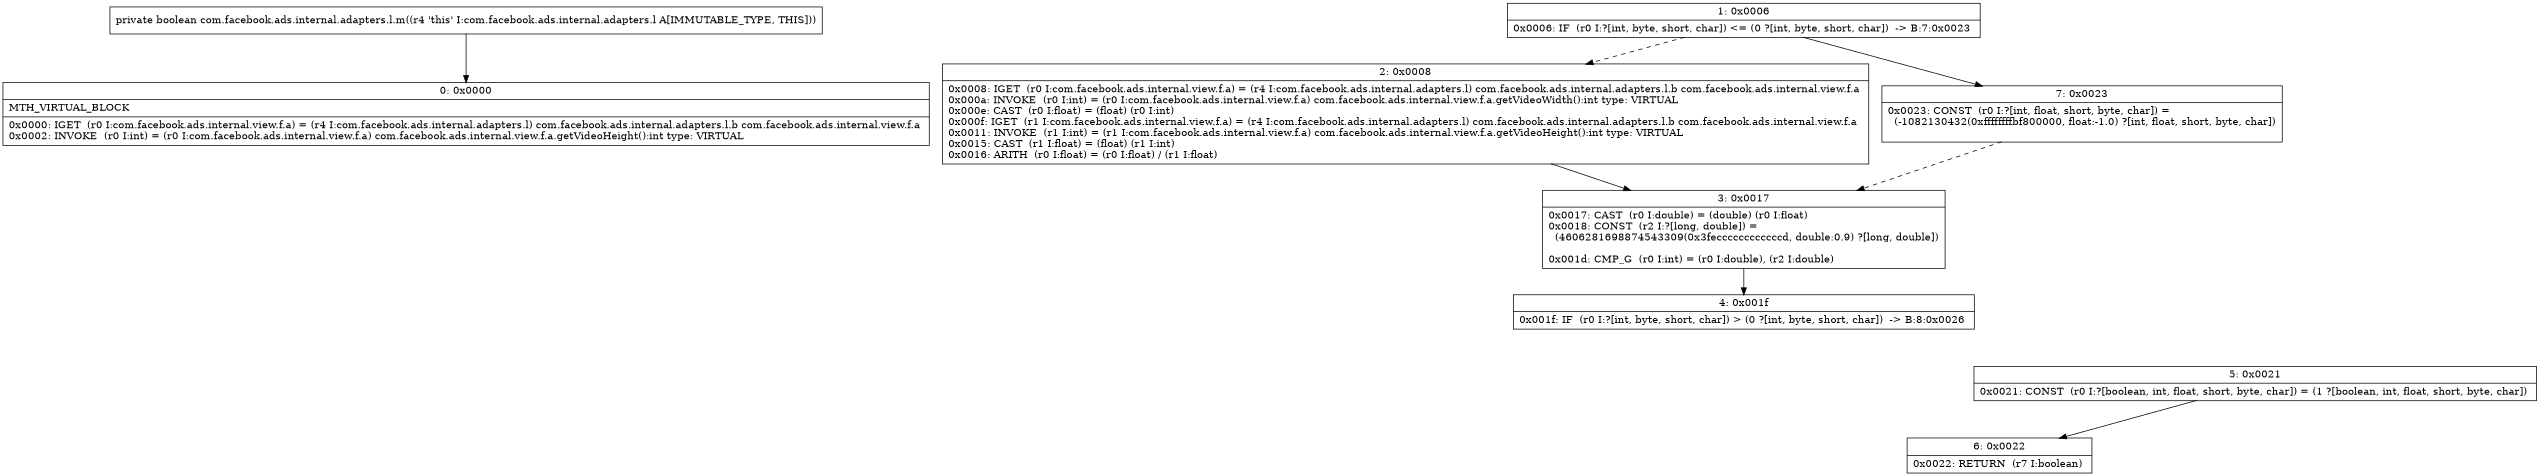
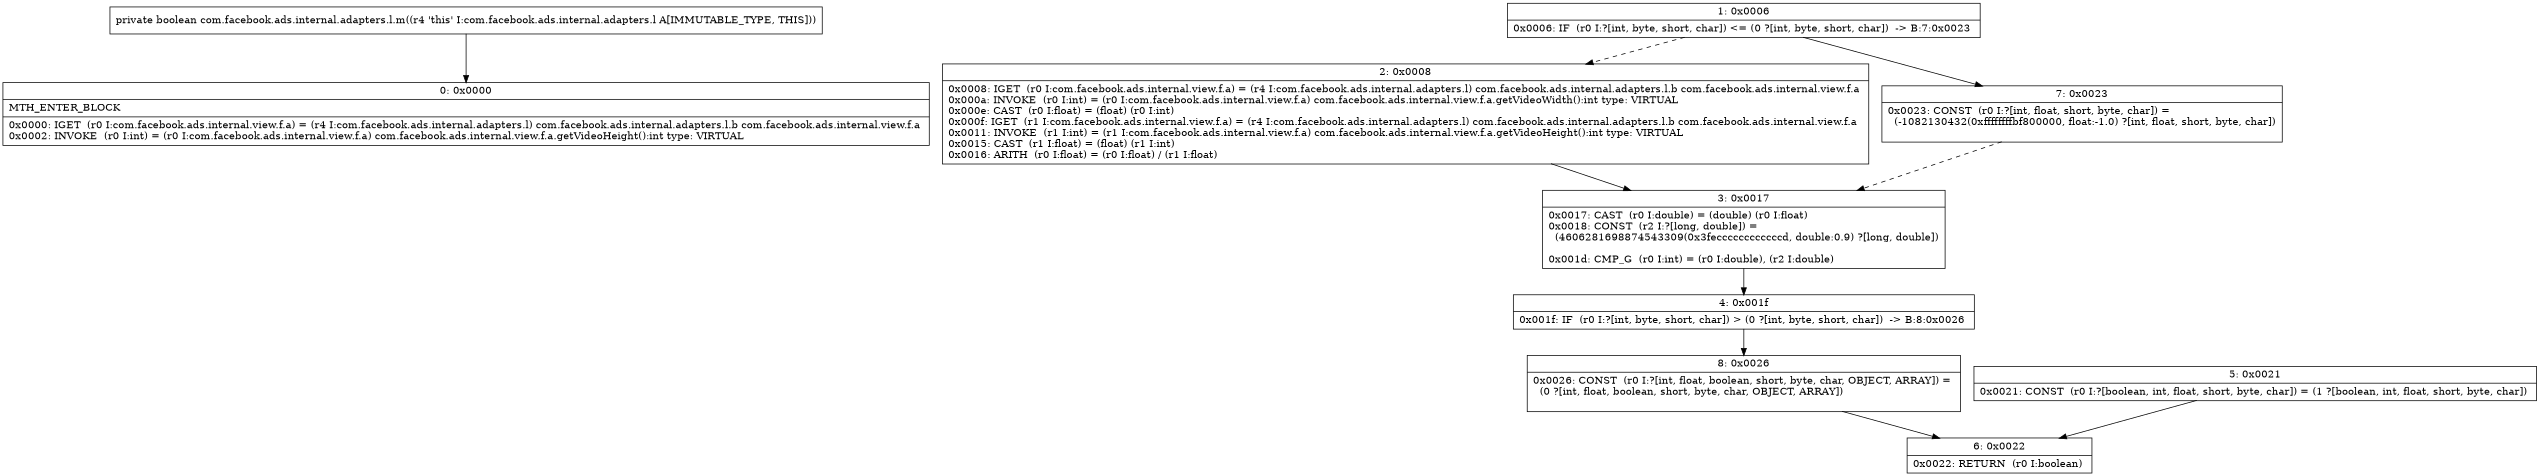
(69, 108) -> (65, 108)
none -> (1744, 384)
(2000, 464) -> (2000, 464)
